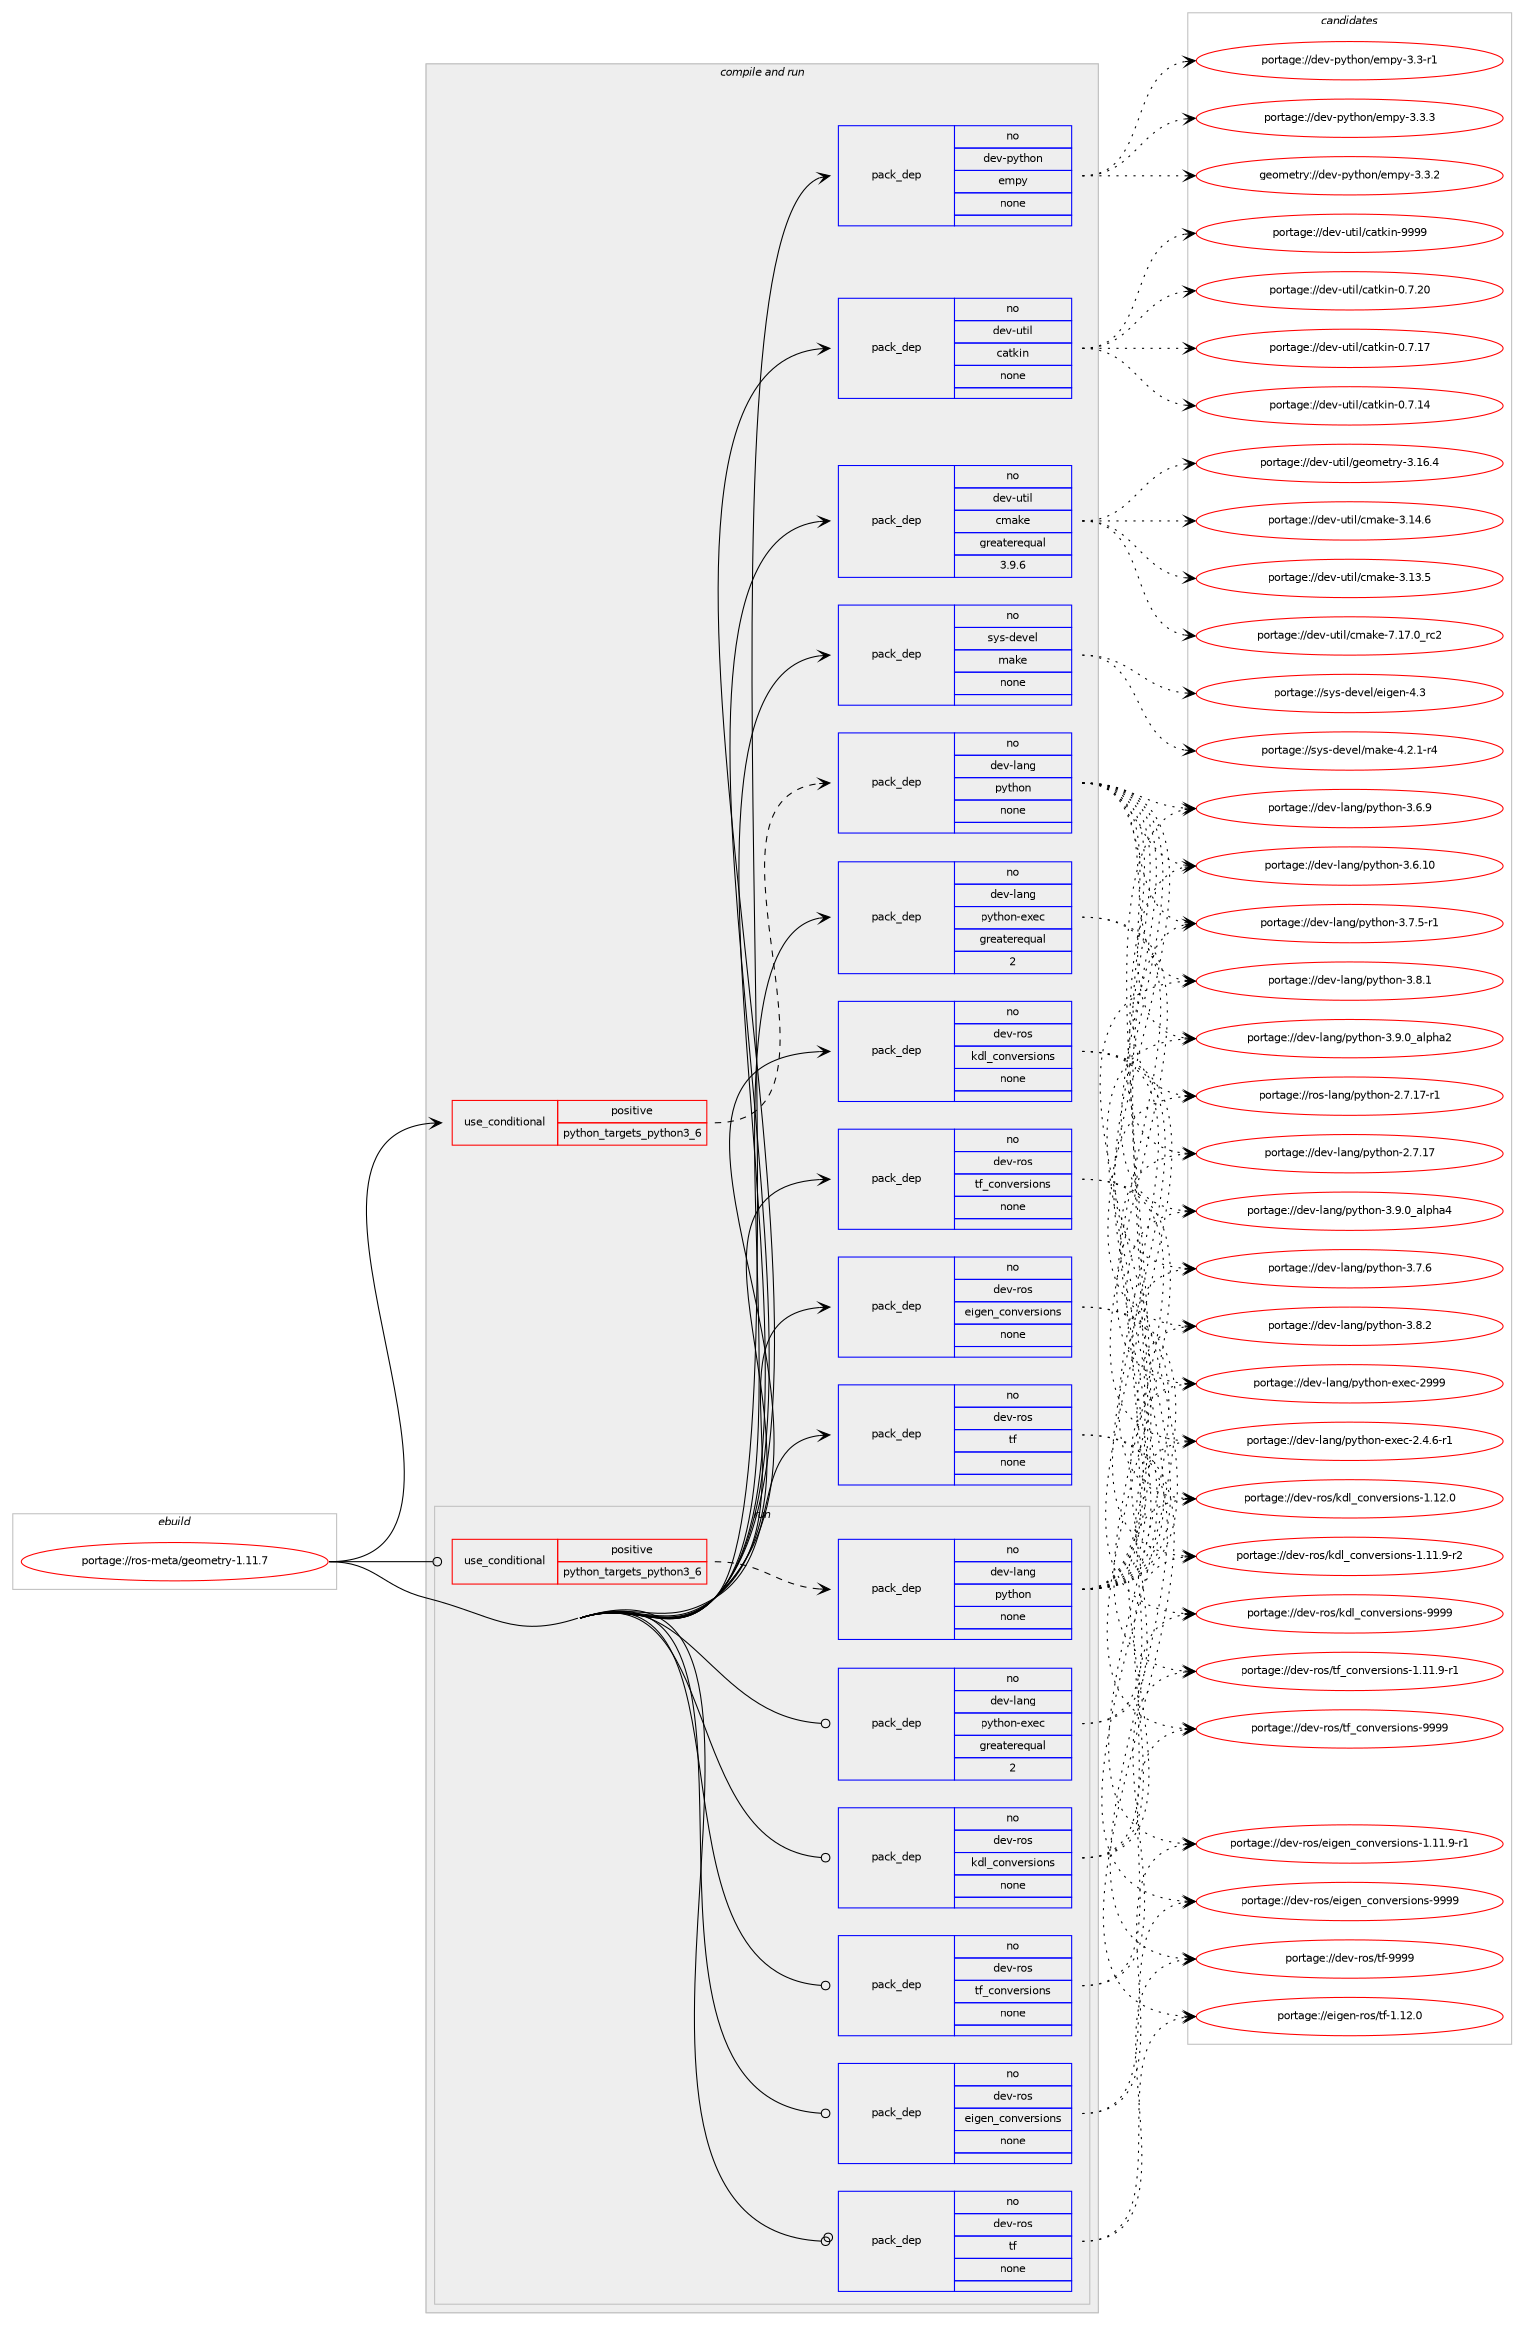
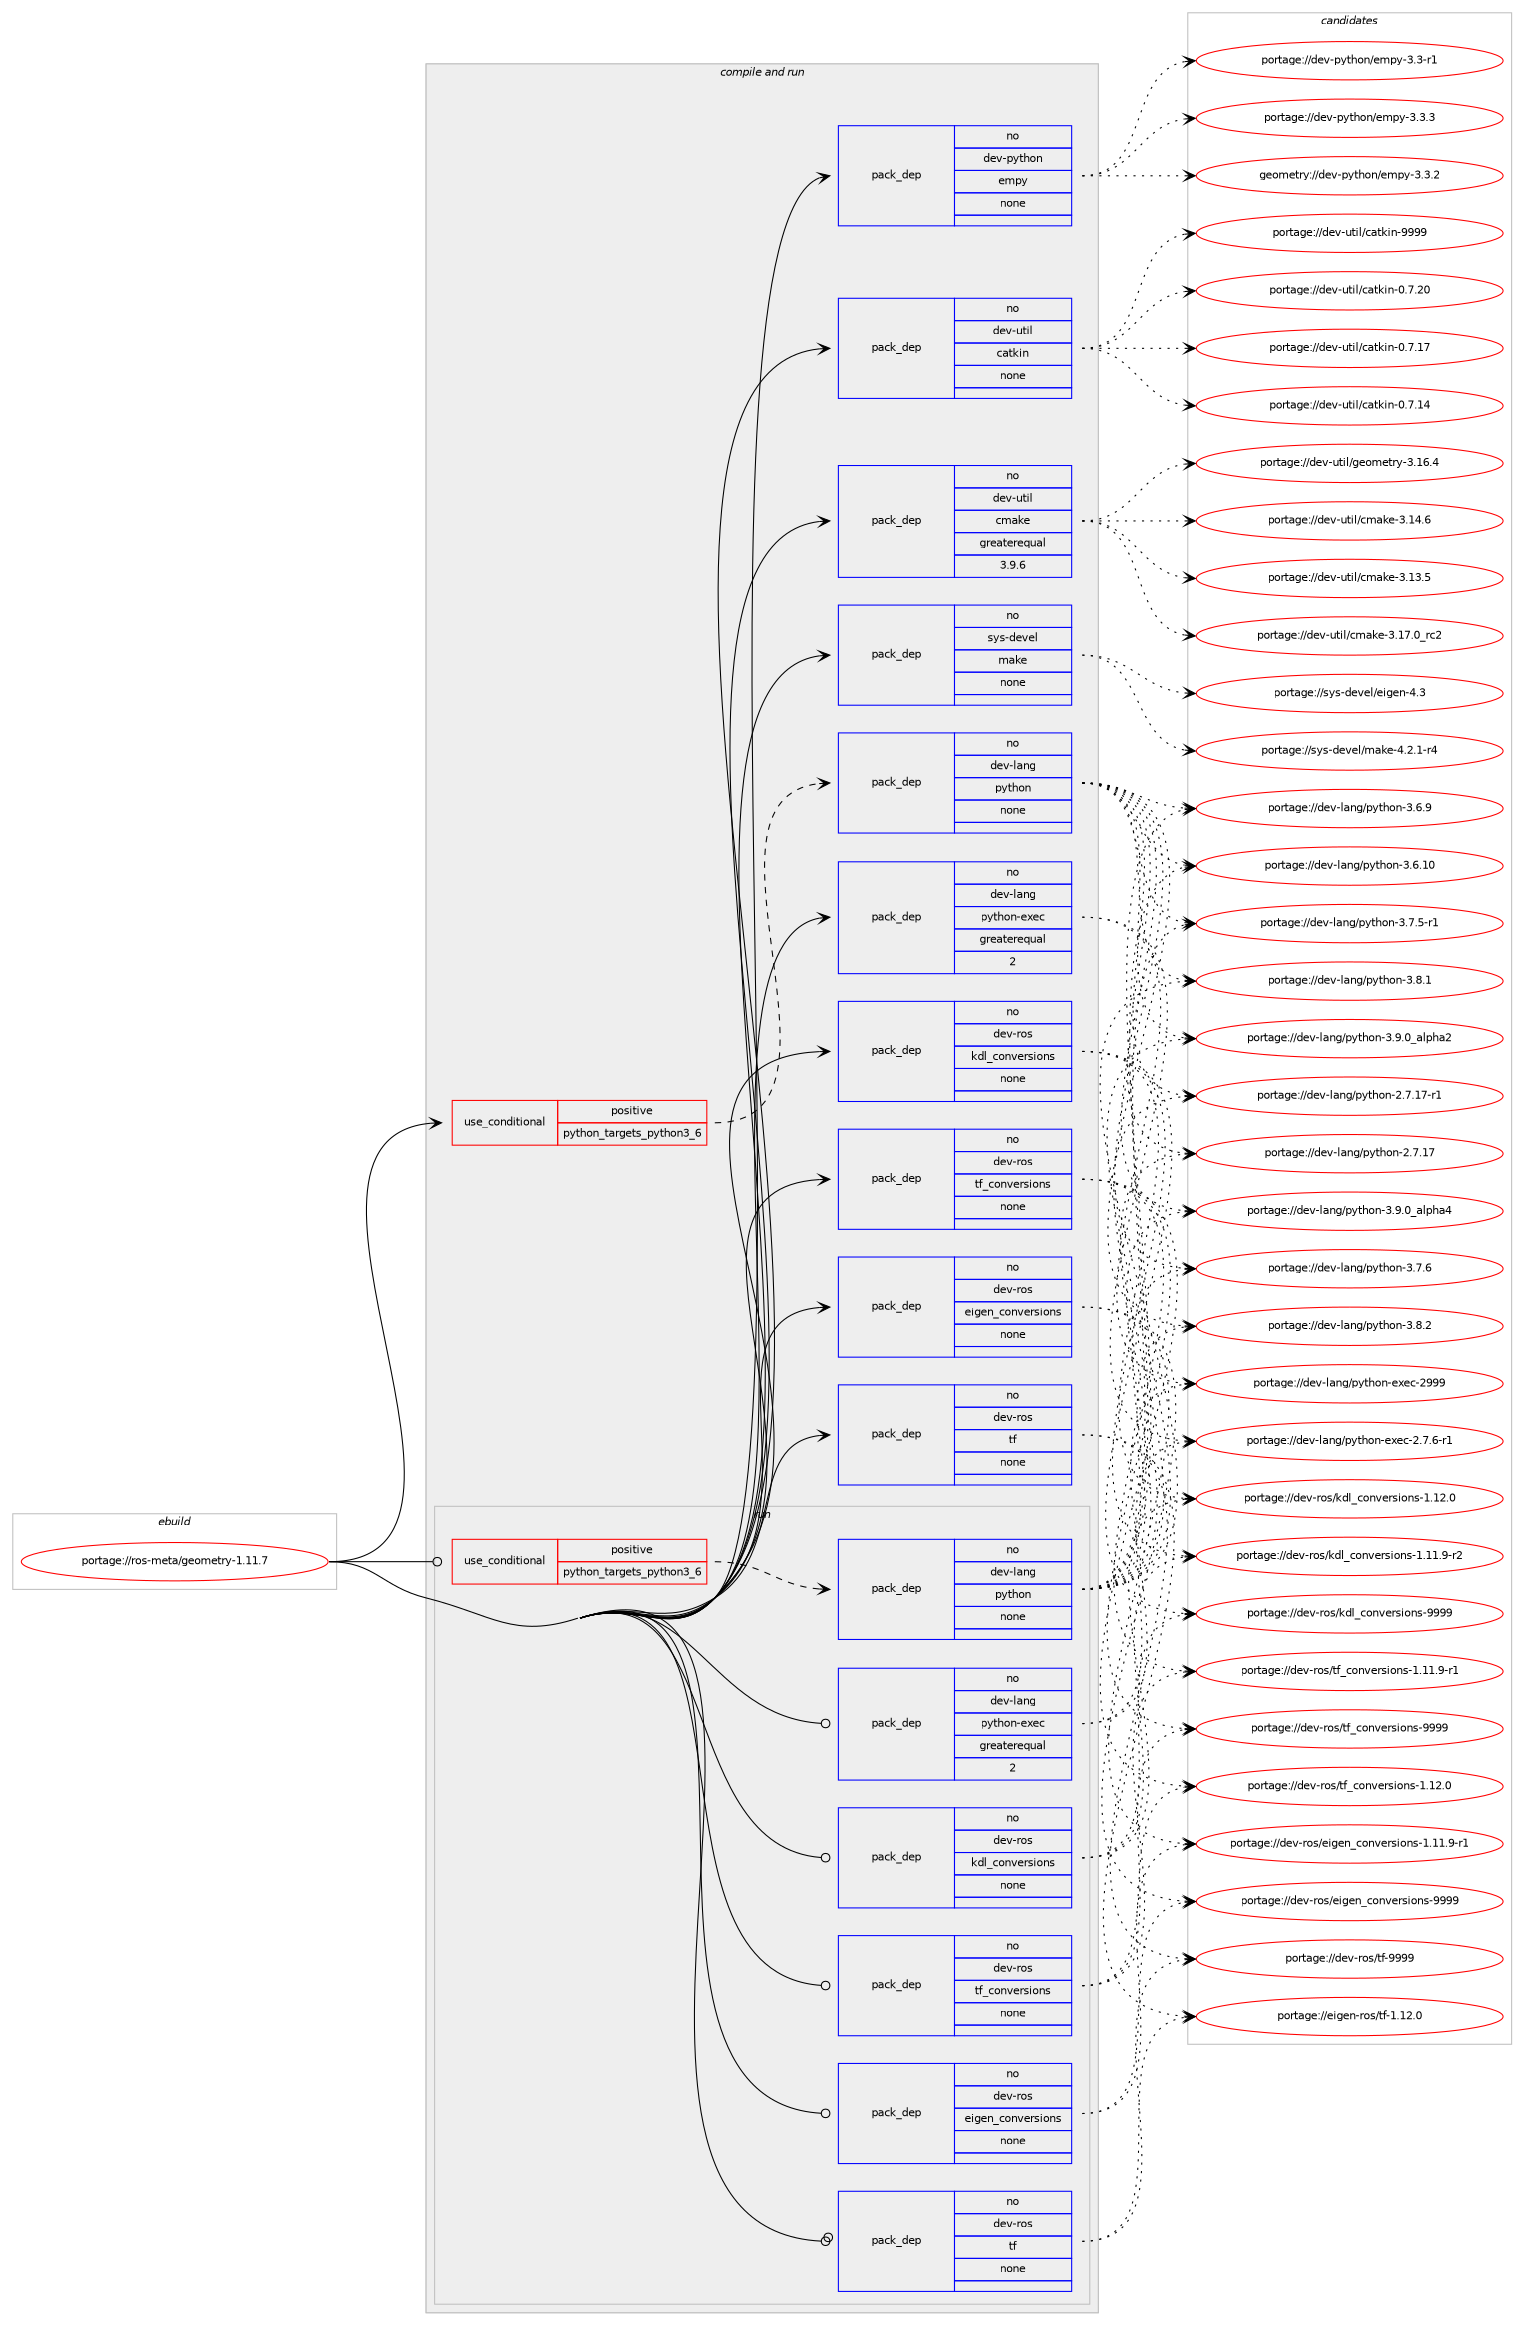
(1350, 636) -> (1350, 636)
(1350, 1096) -> (1350, 1096)
(1350, 1441) -> (1350, 1441)
none -> (1350, 1786)
